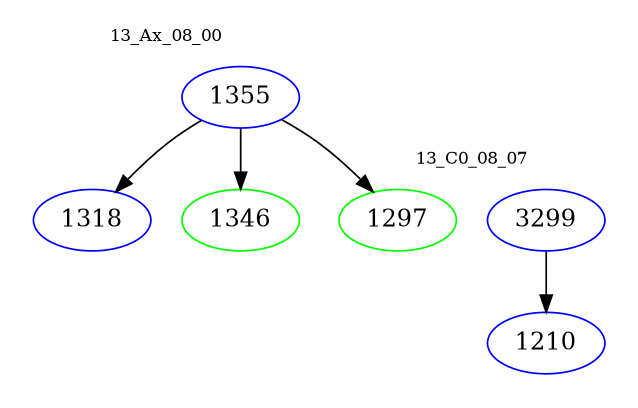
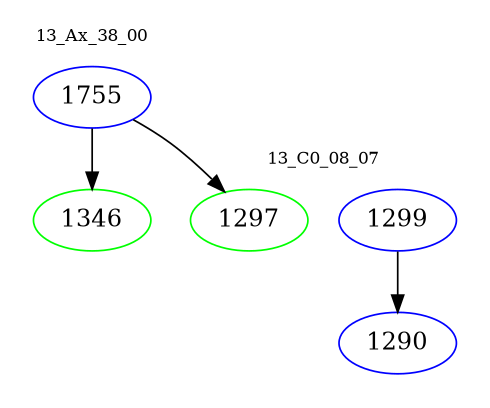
(166, 37) -> (92, 37)
(241, 97) -> (92, 97)
(92, 220) -> none
(546, 220) -> (398, 220)
(546, 343) -> (398, 343)
